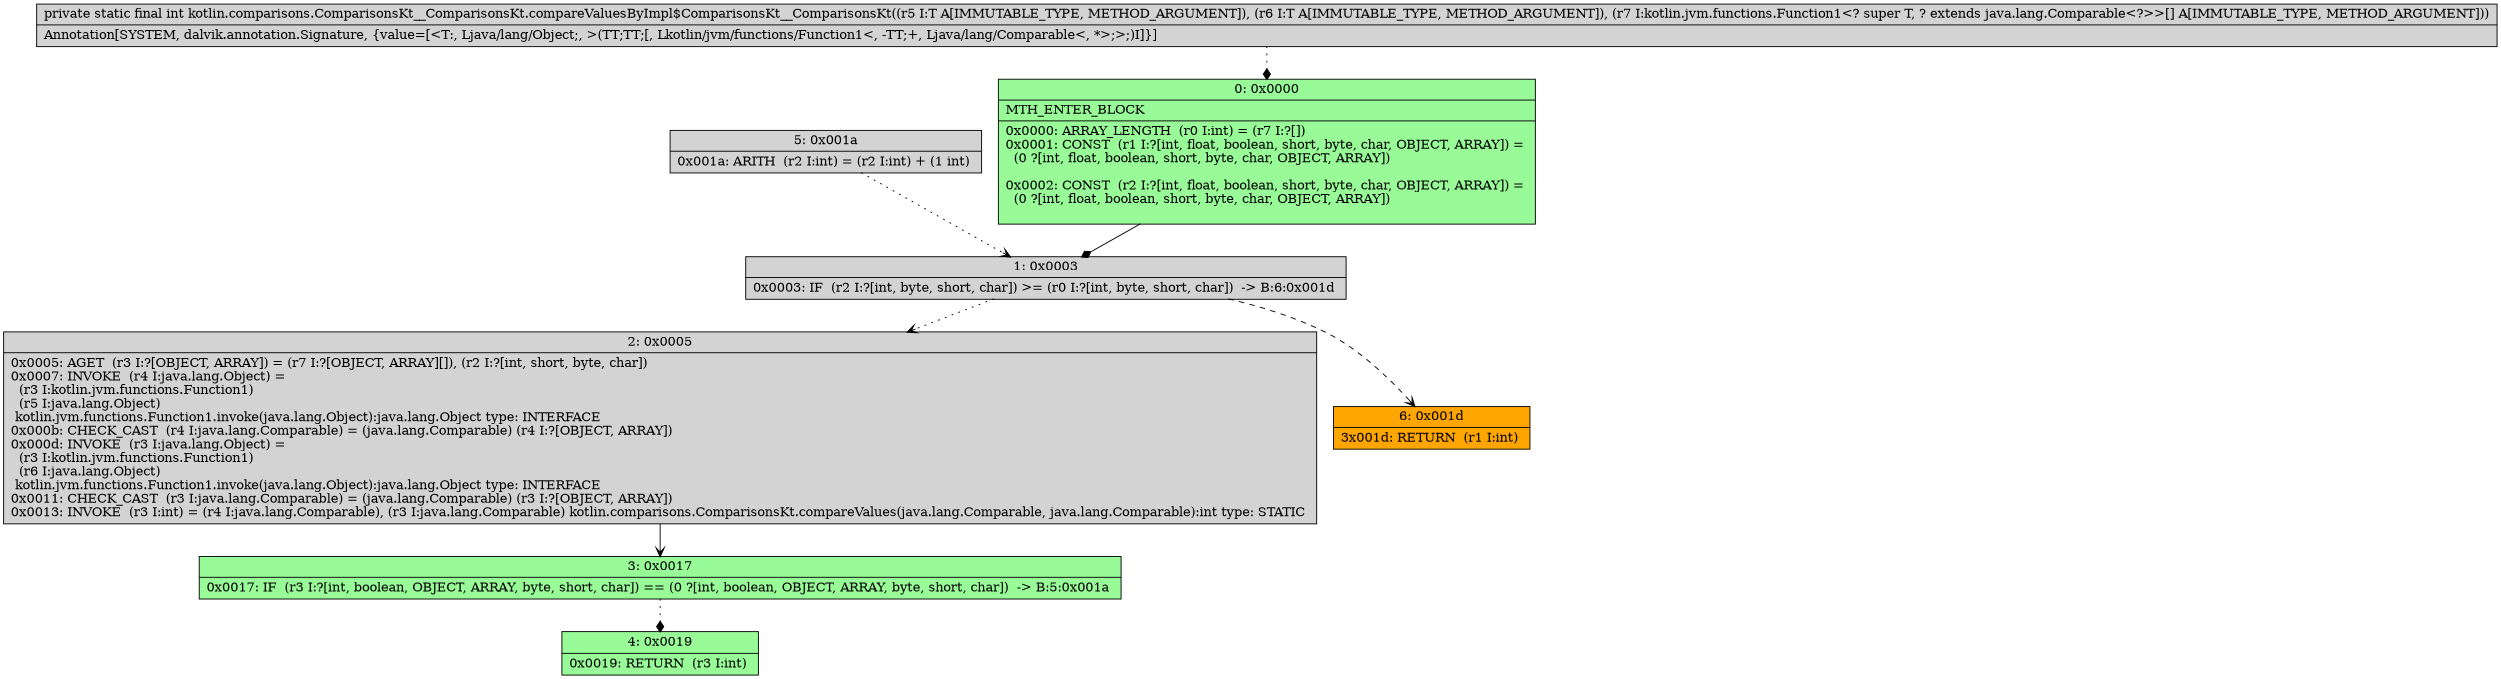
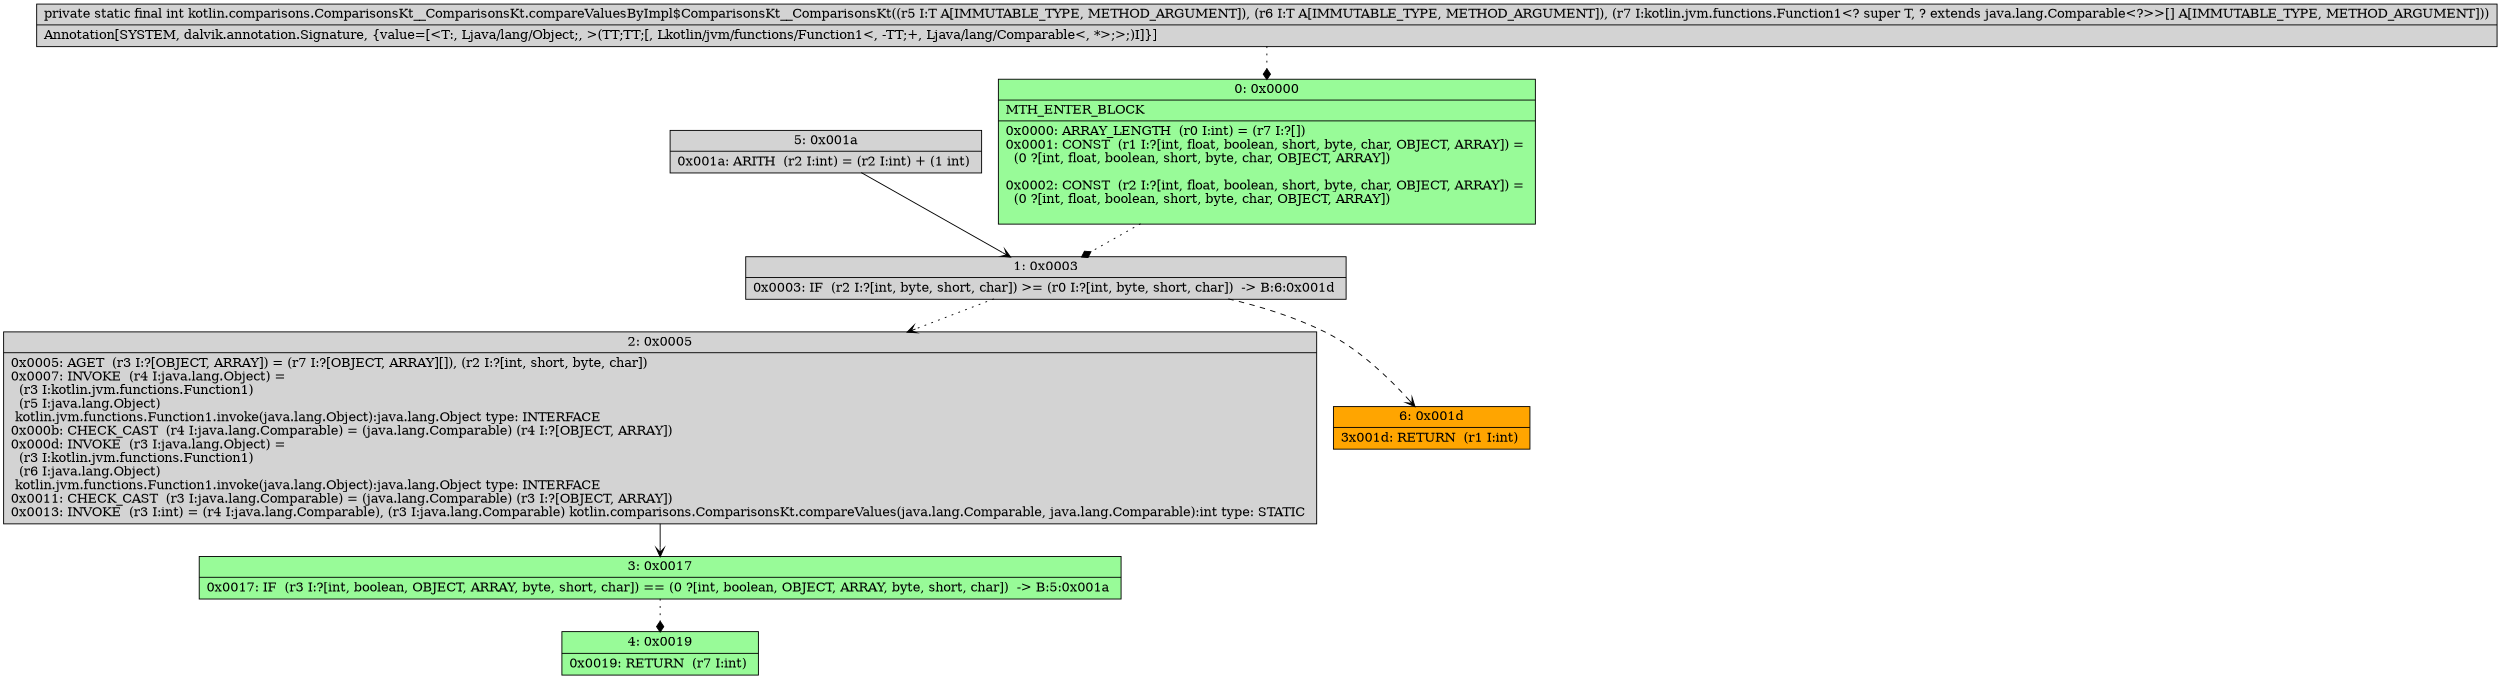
(932, 213) -> (932, 213)
(1116, 238) -> (1116, 238)
(660, 664) -> (660, 664)
